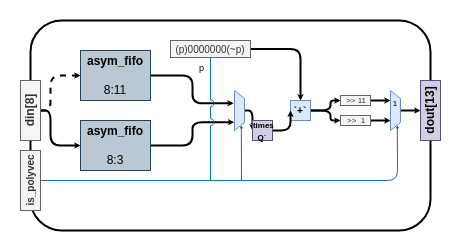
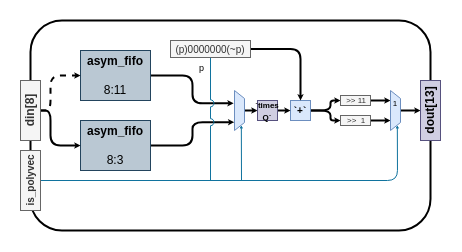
(263, 131) -> (268, 111)
